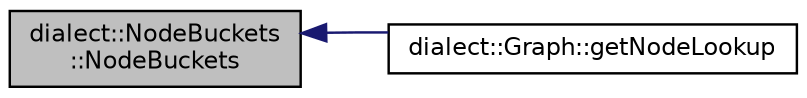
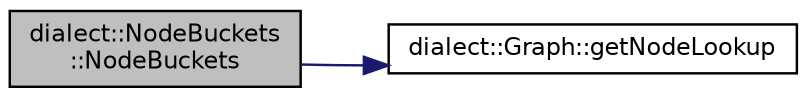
(357, 32) -> (333, 65)
